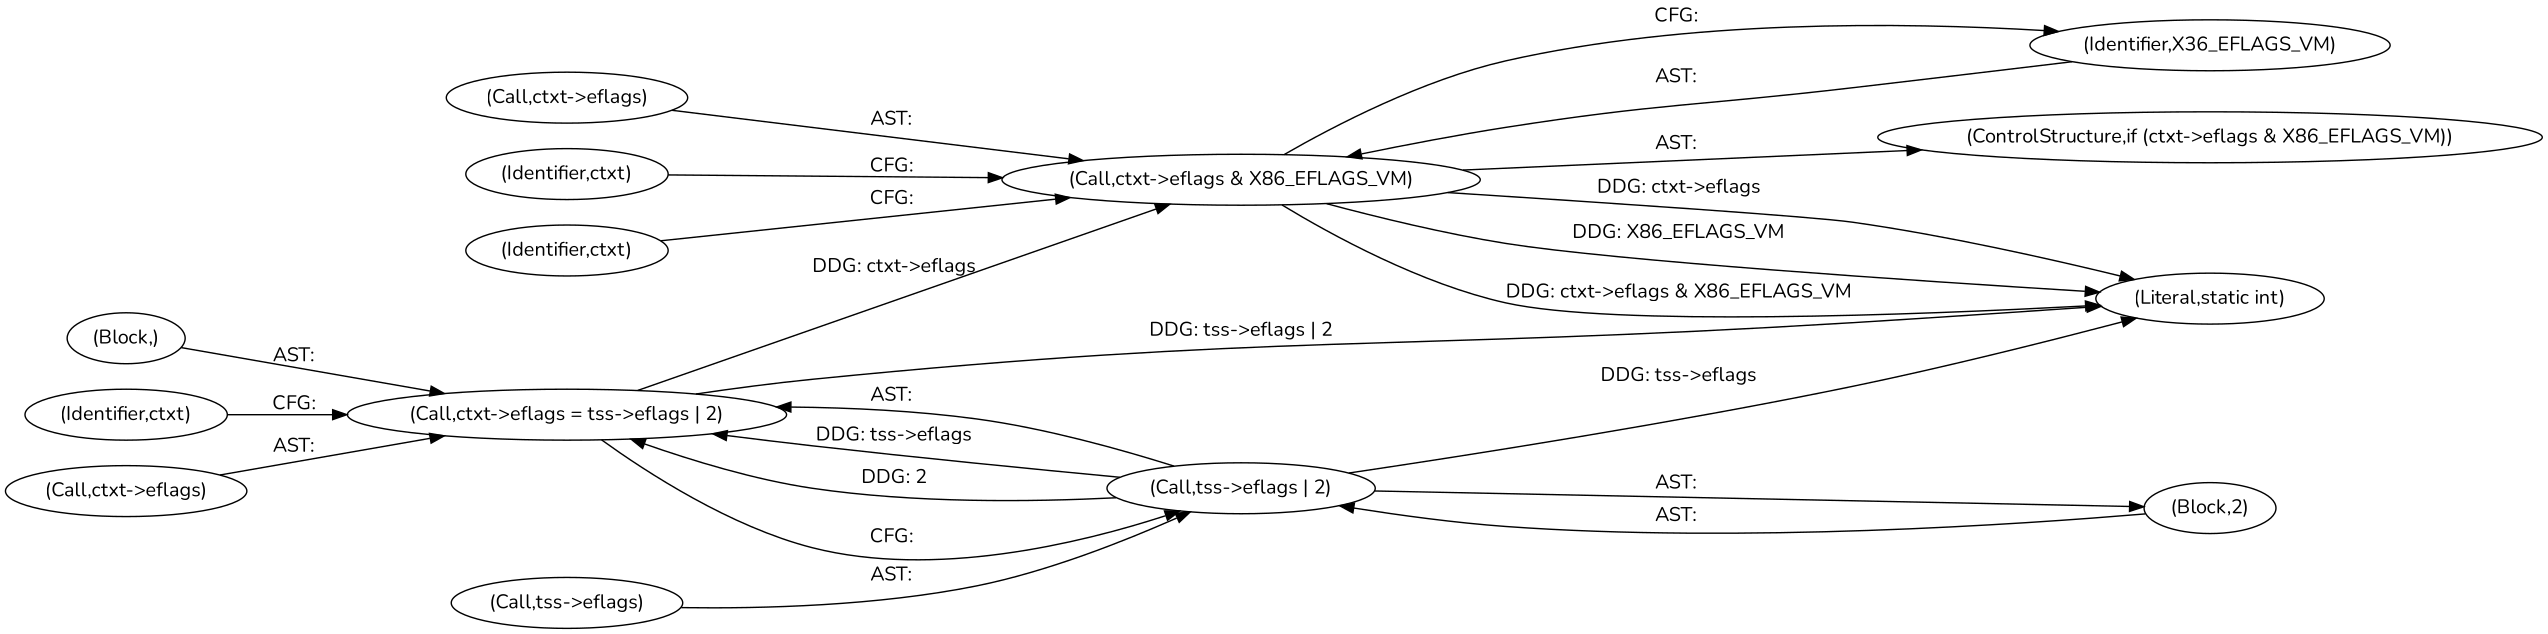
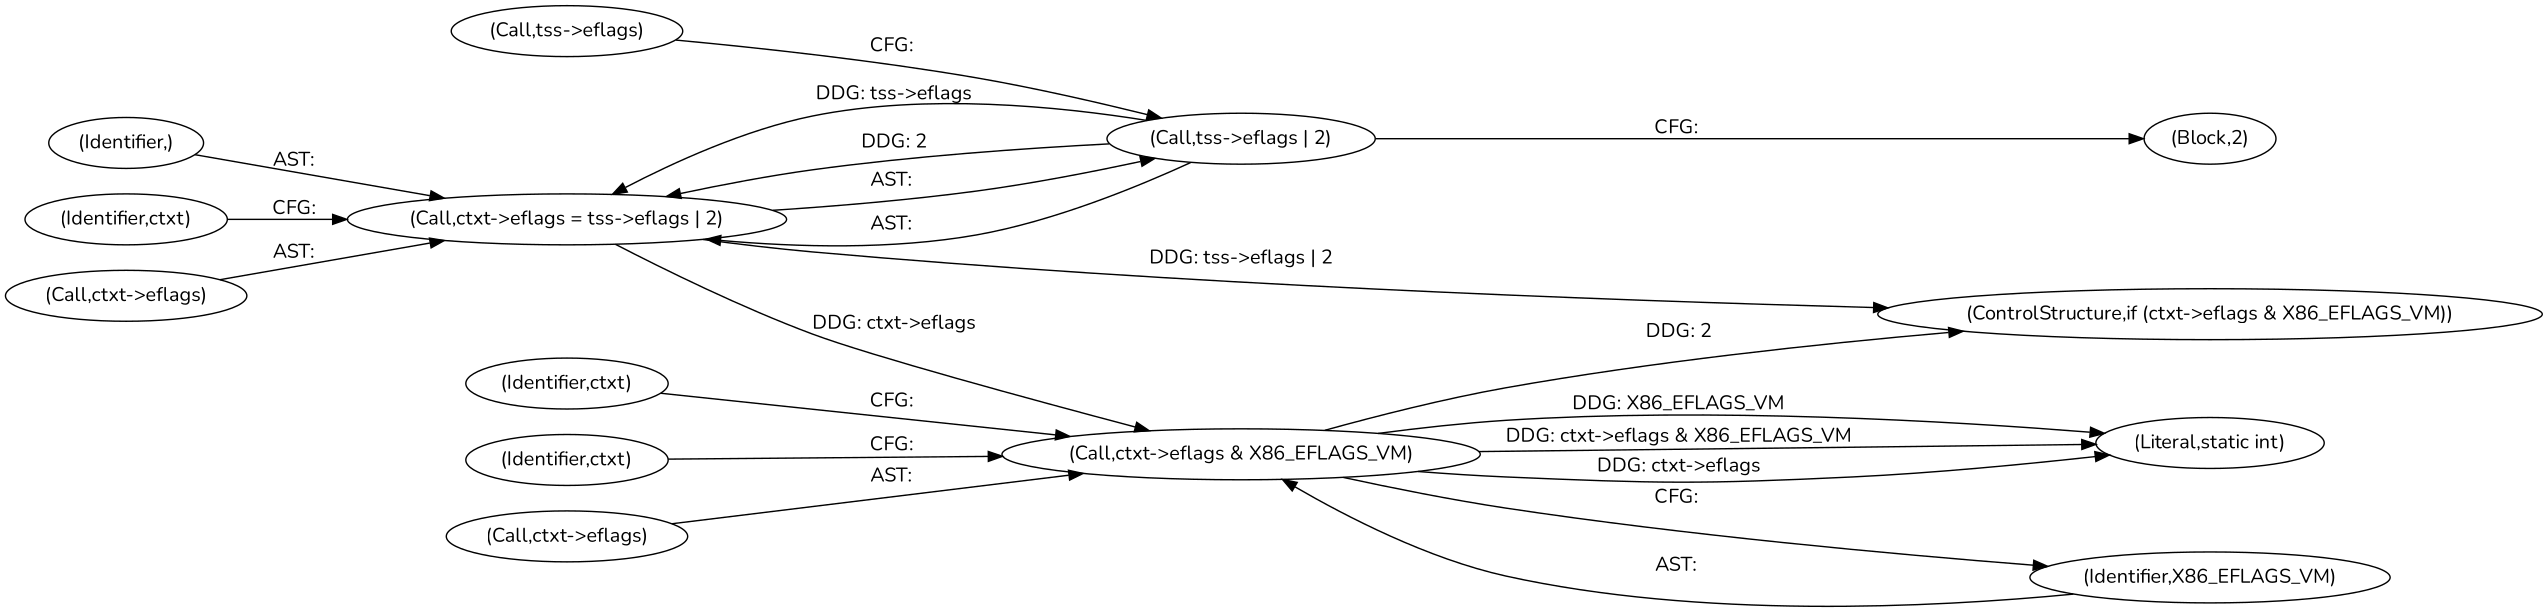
(2210, 45) -> (2210, 577)
(1679, 144) -> (1679, 332)
(126, 338) -> (126, 143)
(1391, 343) -> (1288, 285)
(1738, 409) -> none
(1679, 483) -> (1679, 128)
(1749, 533) -> none
(894, 537) -> (894, 180)
(894, 575) -> (894, 46)
